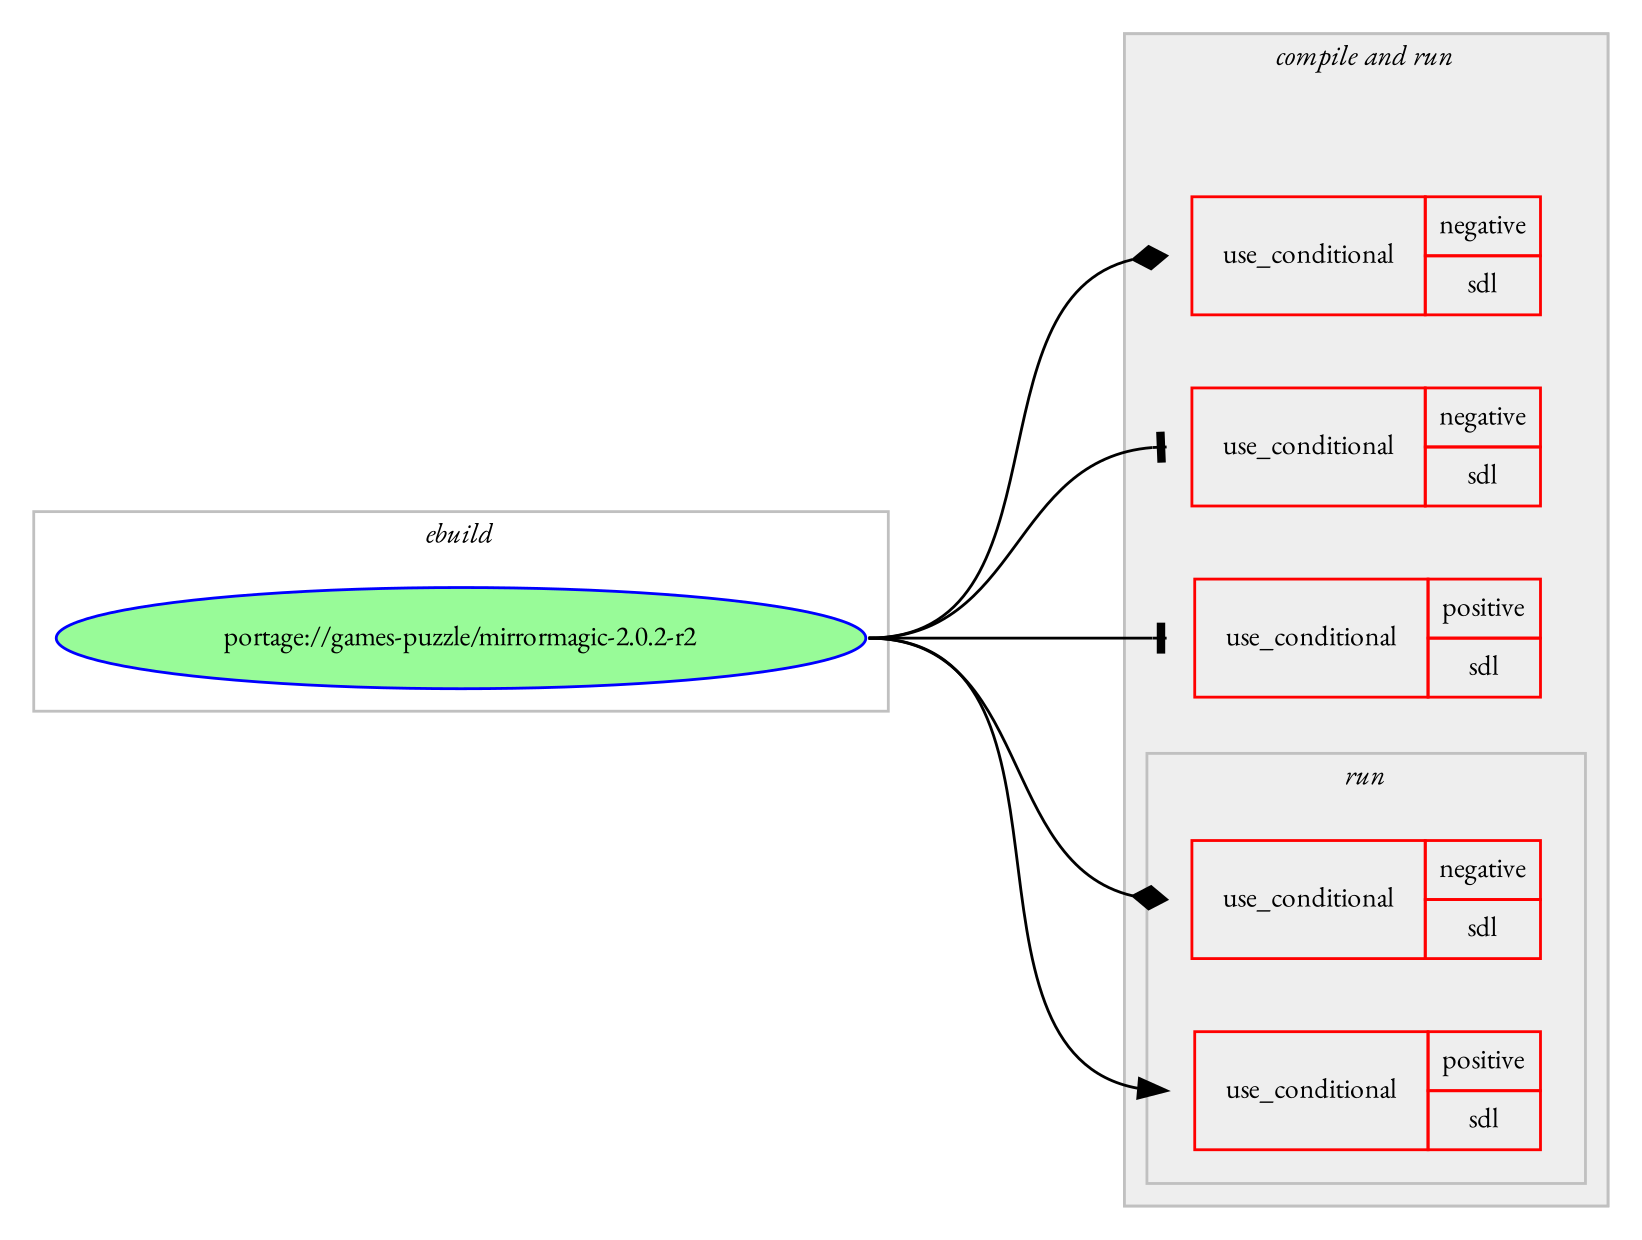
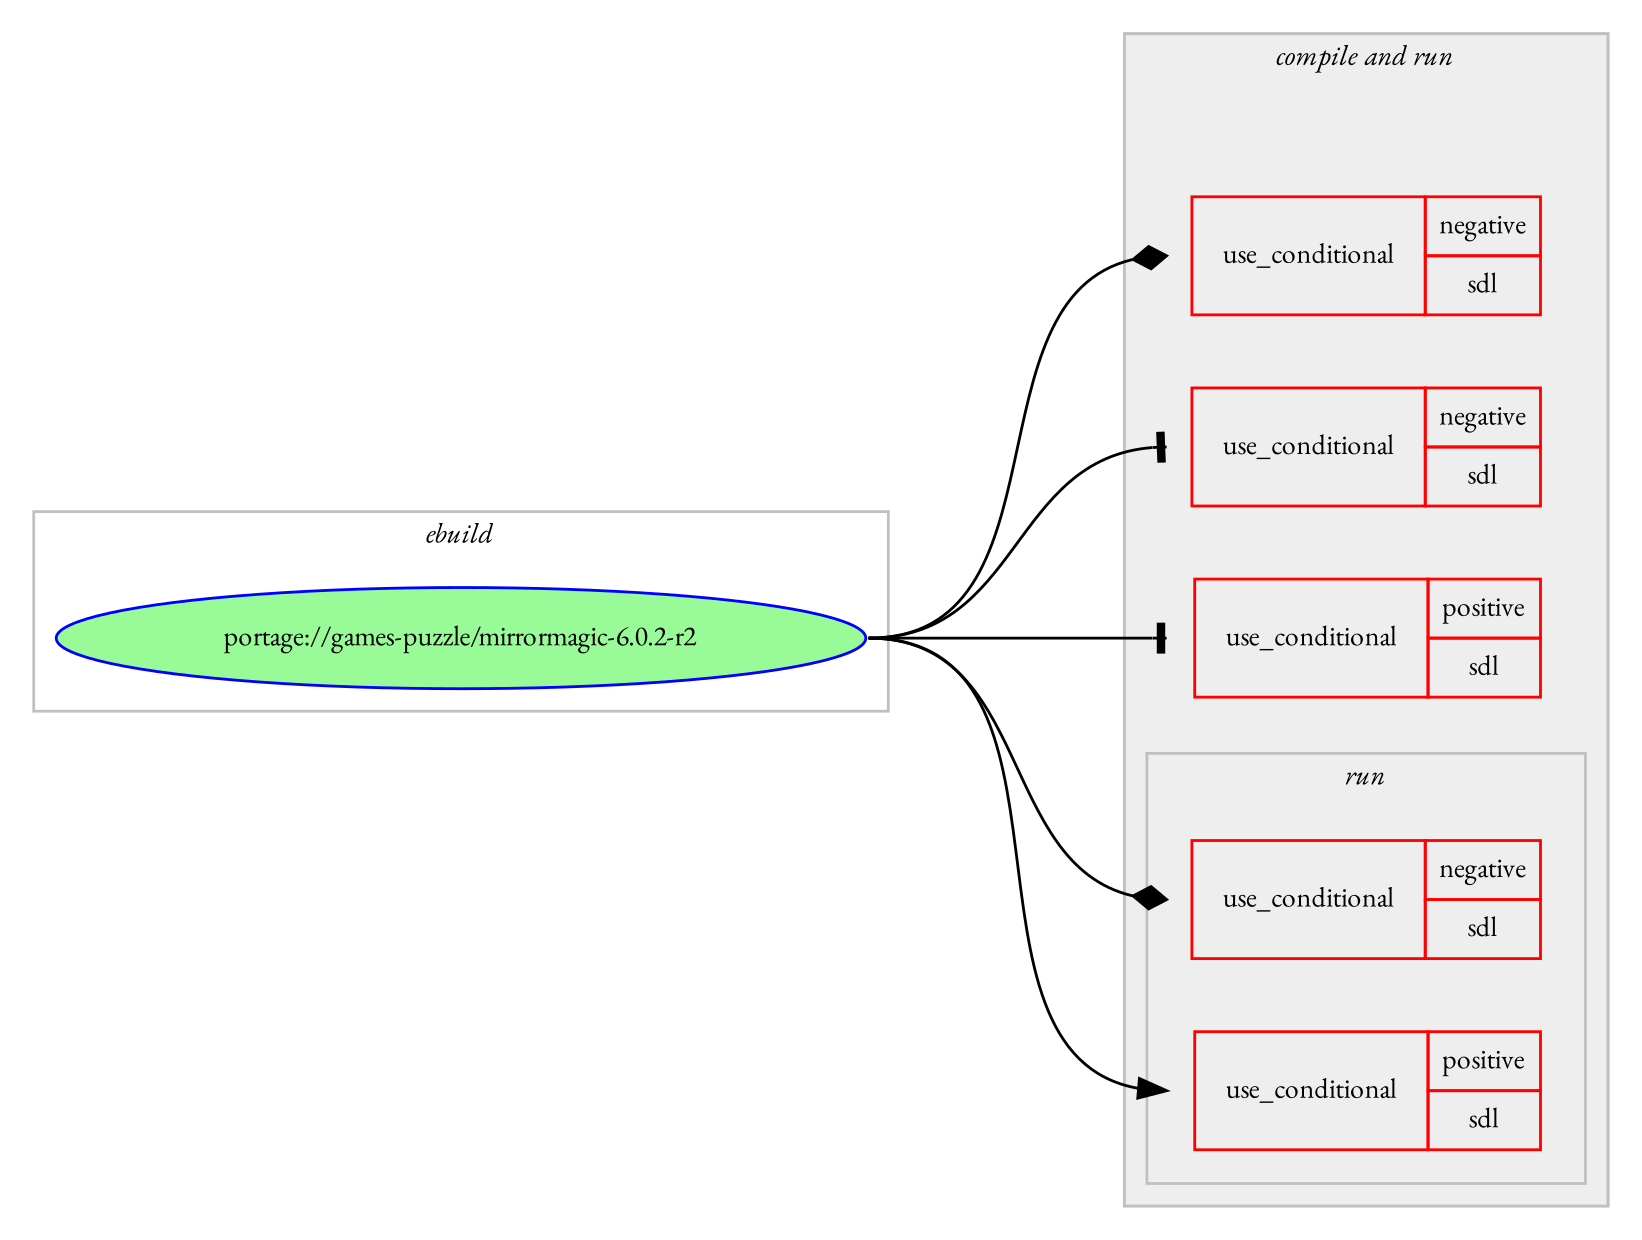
(461, 638) -> (461, 638)
